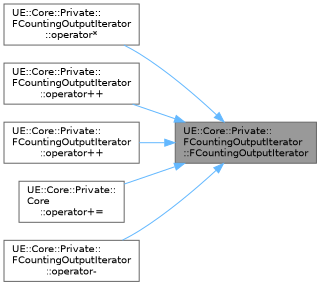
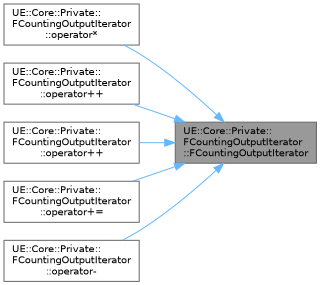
(72, 202) -> (72, 202)
